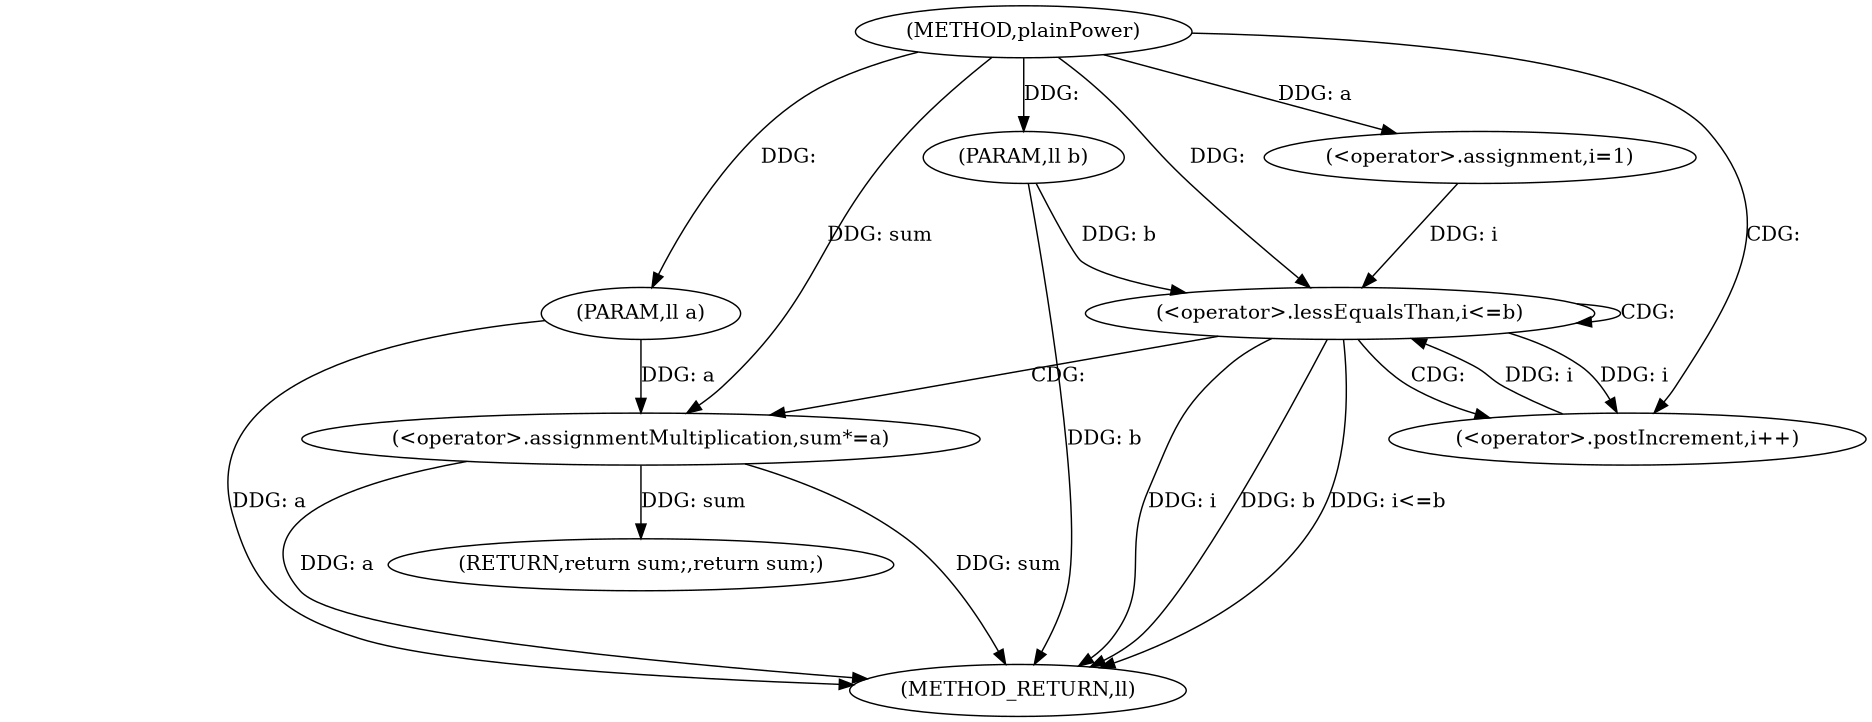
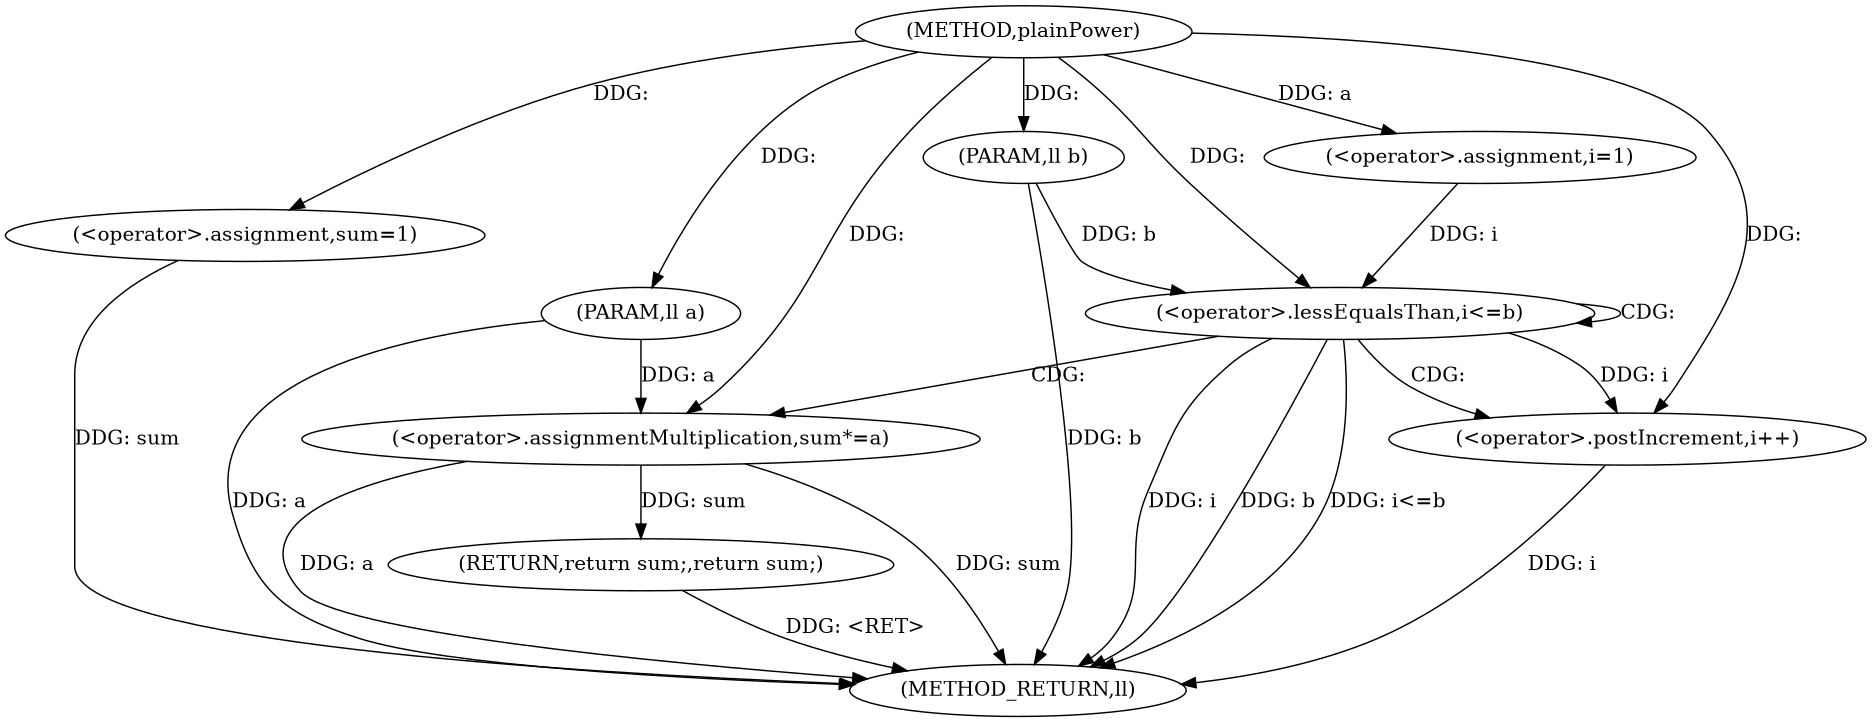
none -> (245, 235)
(880, 235) -> (880, 235)
(1777, 235) -> (1777, 235)
(1494, 380) -> (1422, 616)
none -> (784, 638)
